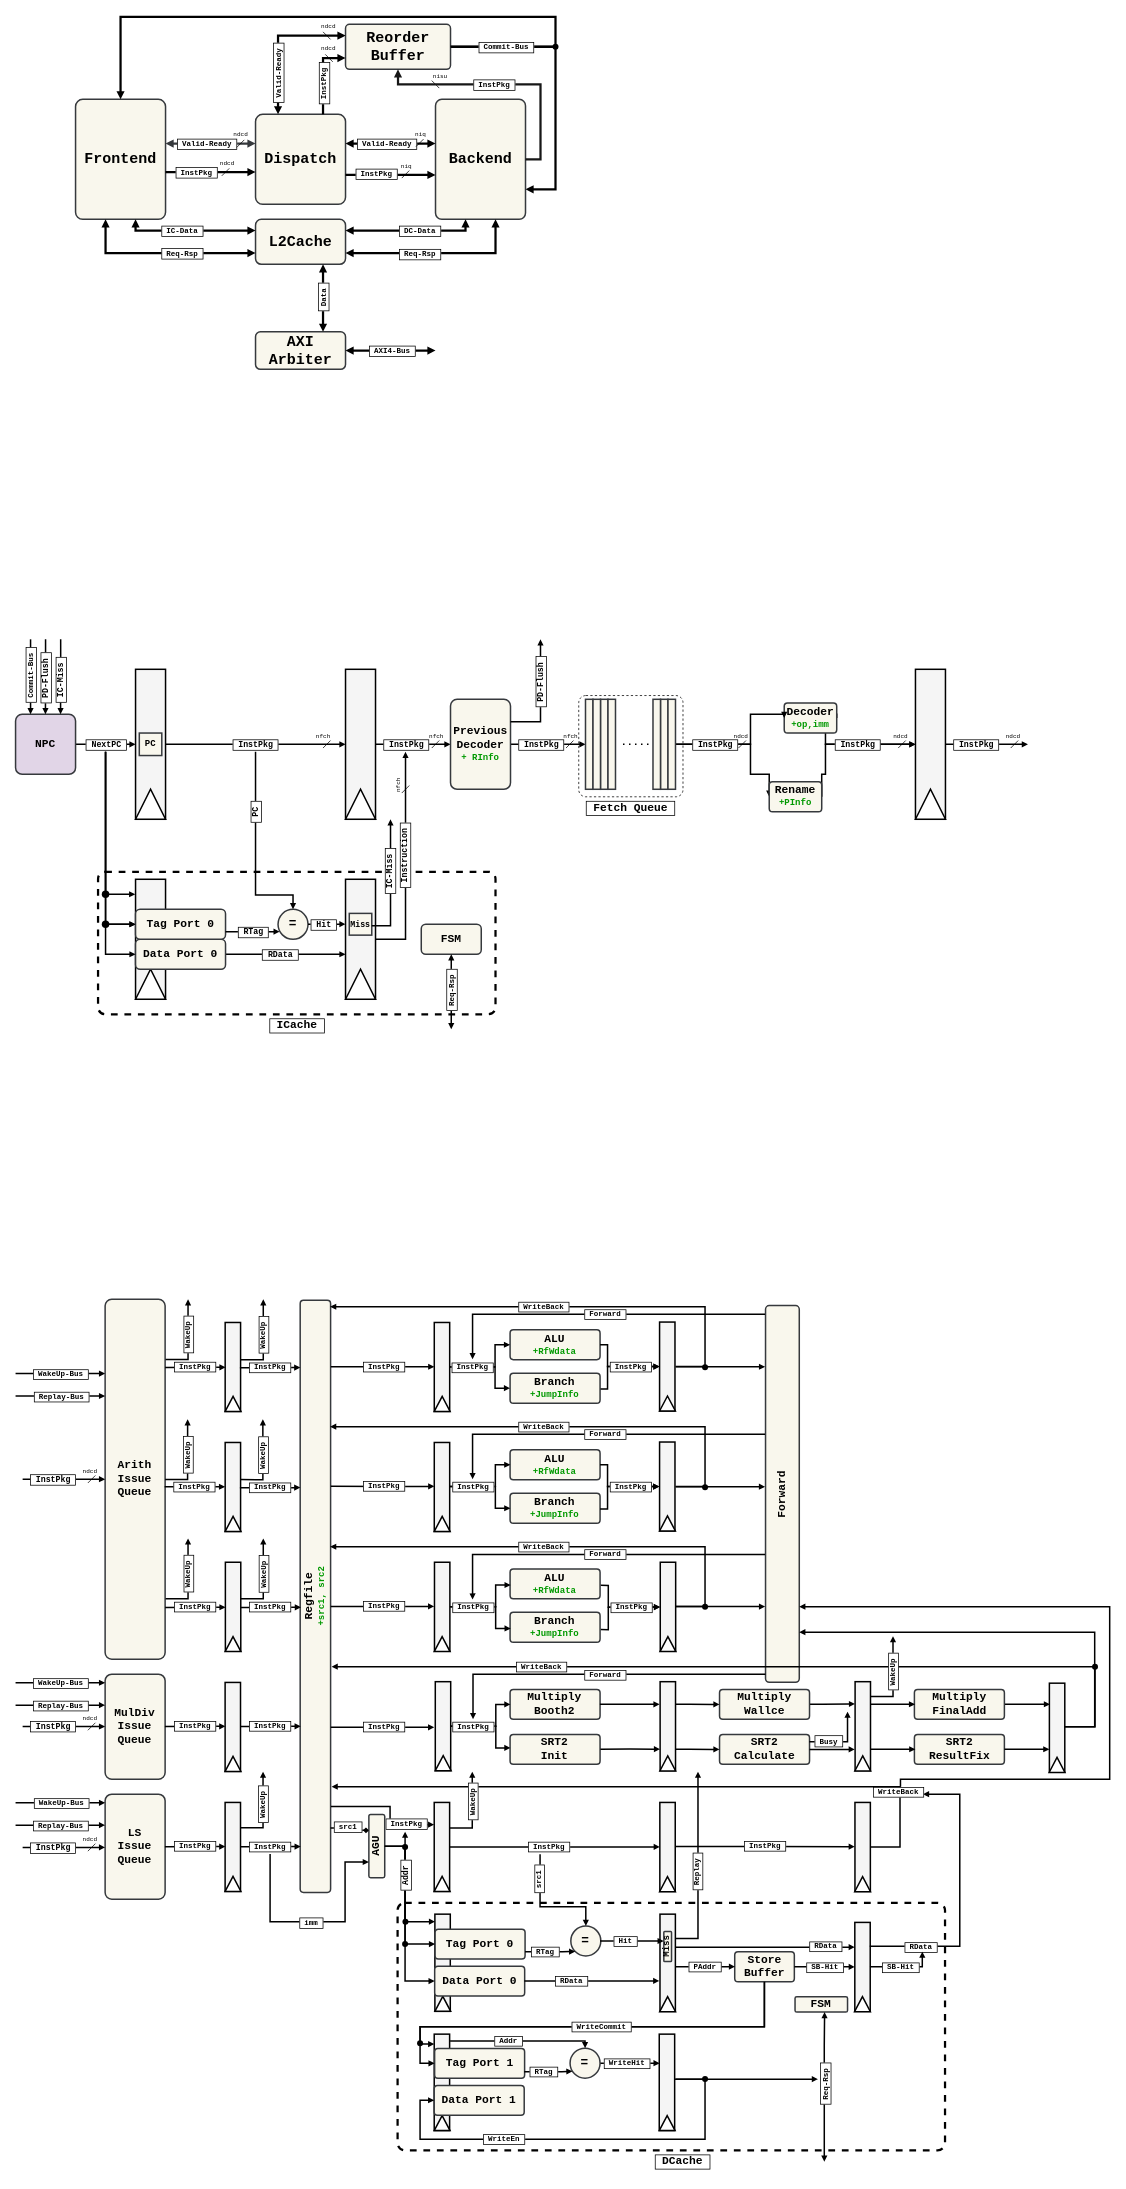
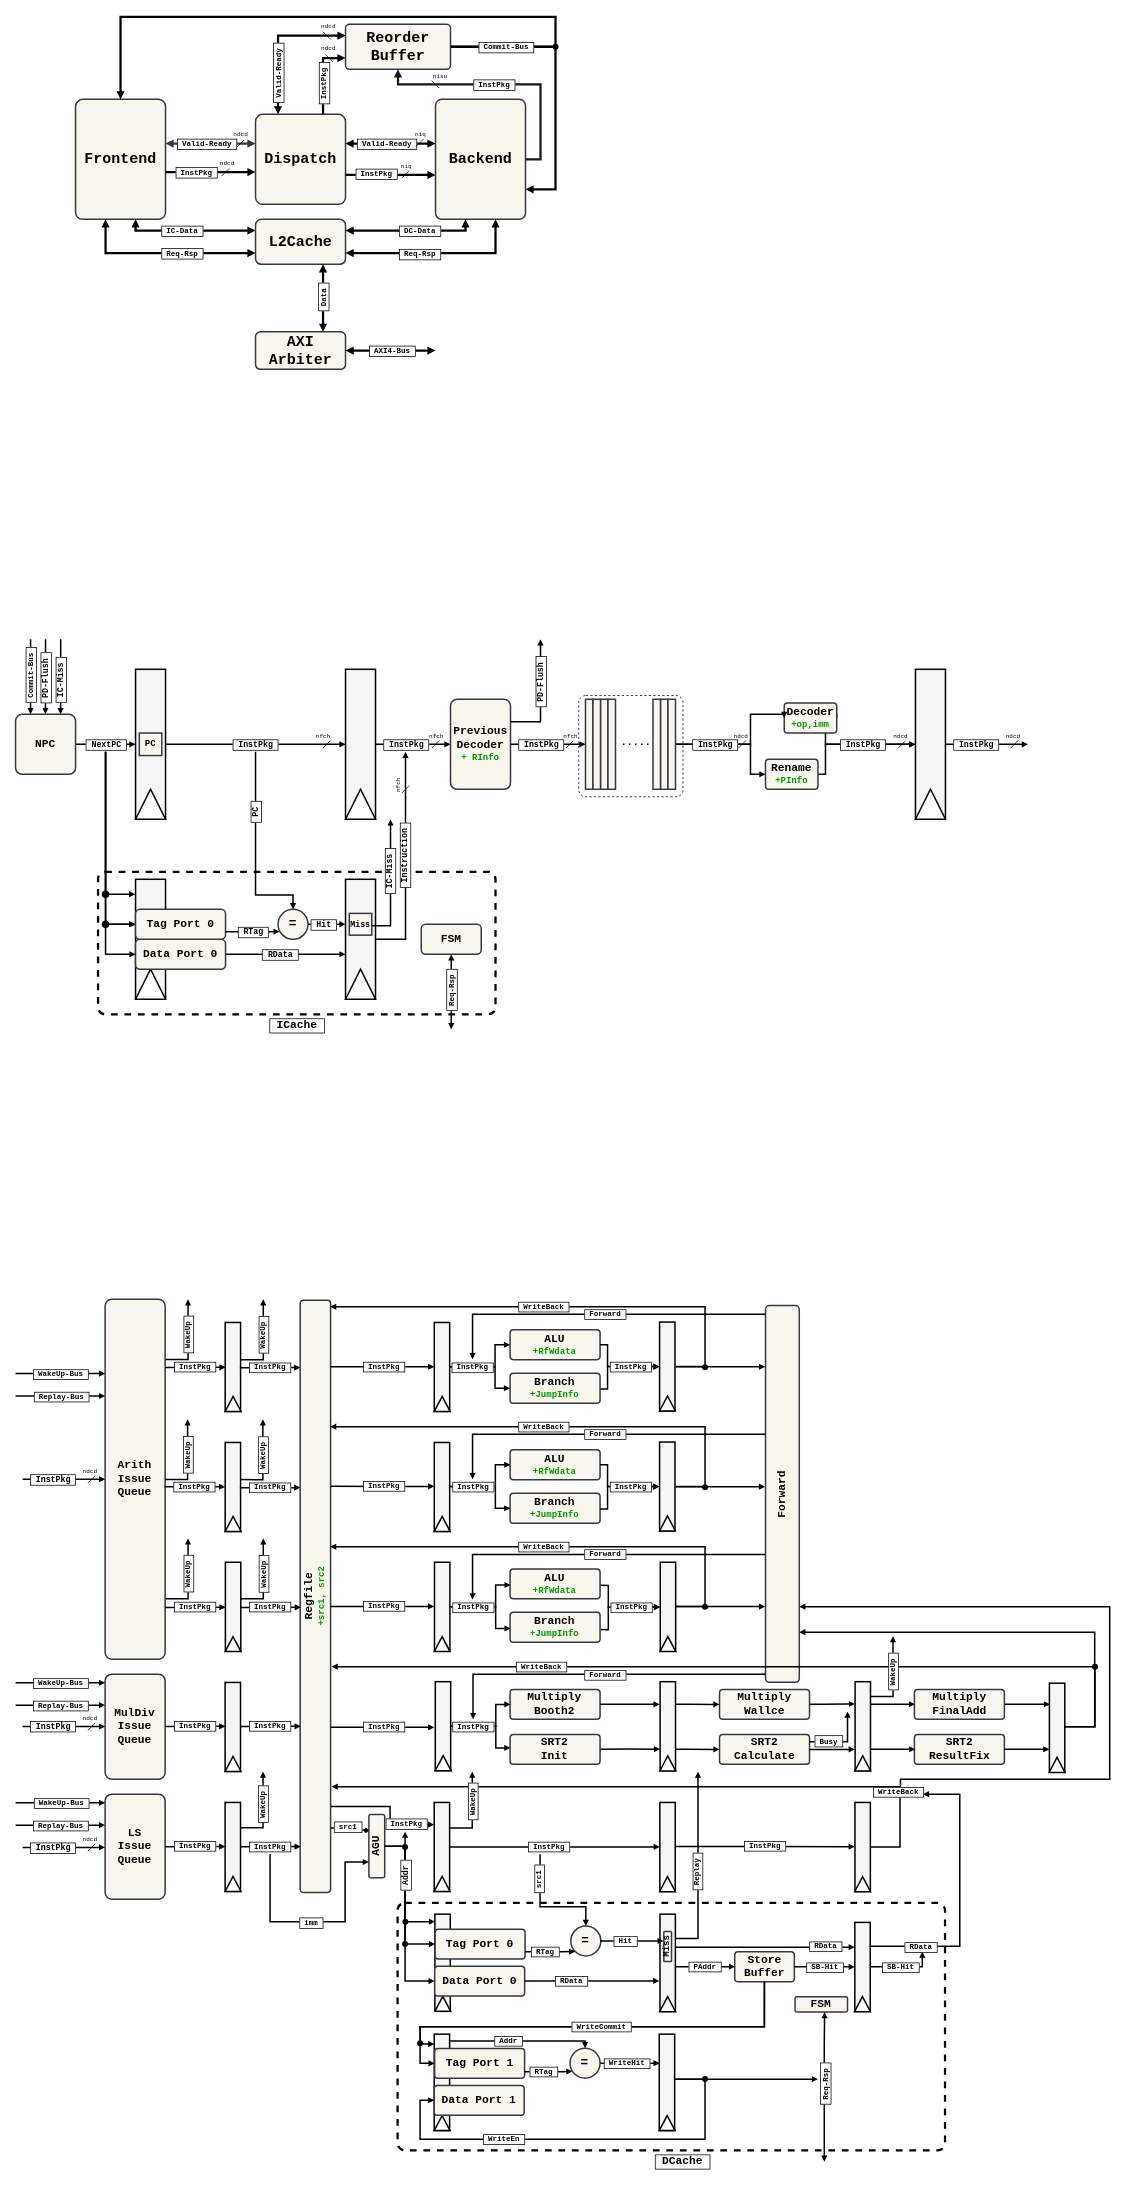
(45, 744) -> (45, 744)
(795, 797) -> (792, 774)
(630, 808) -> none
